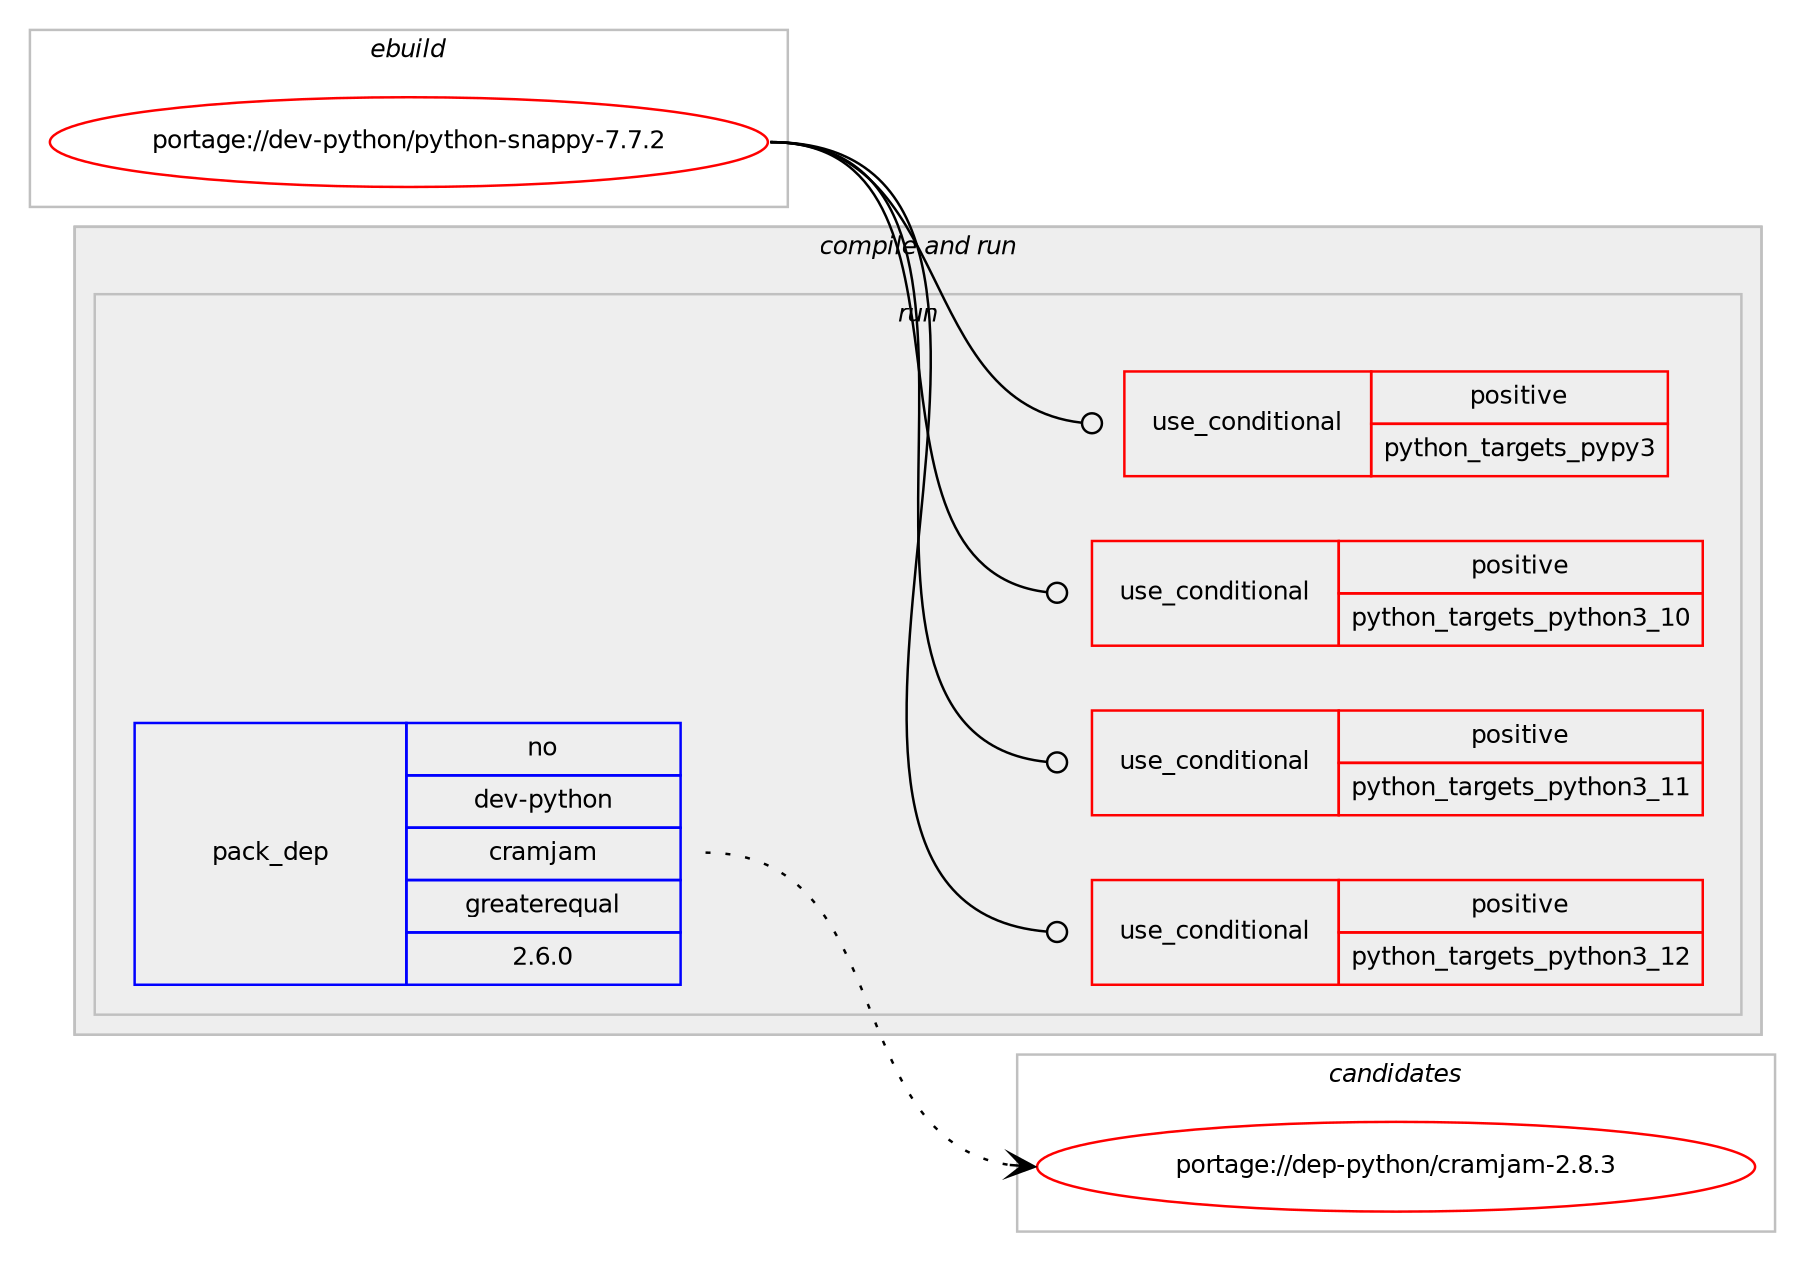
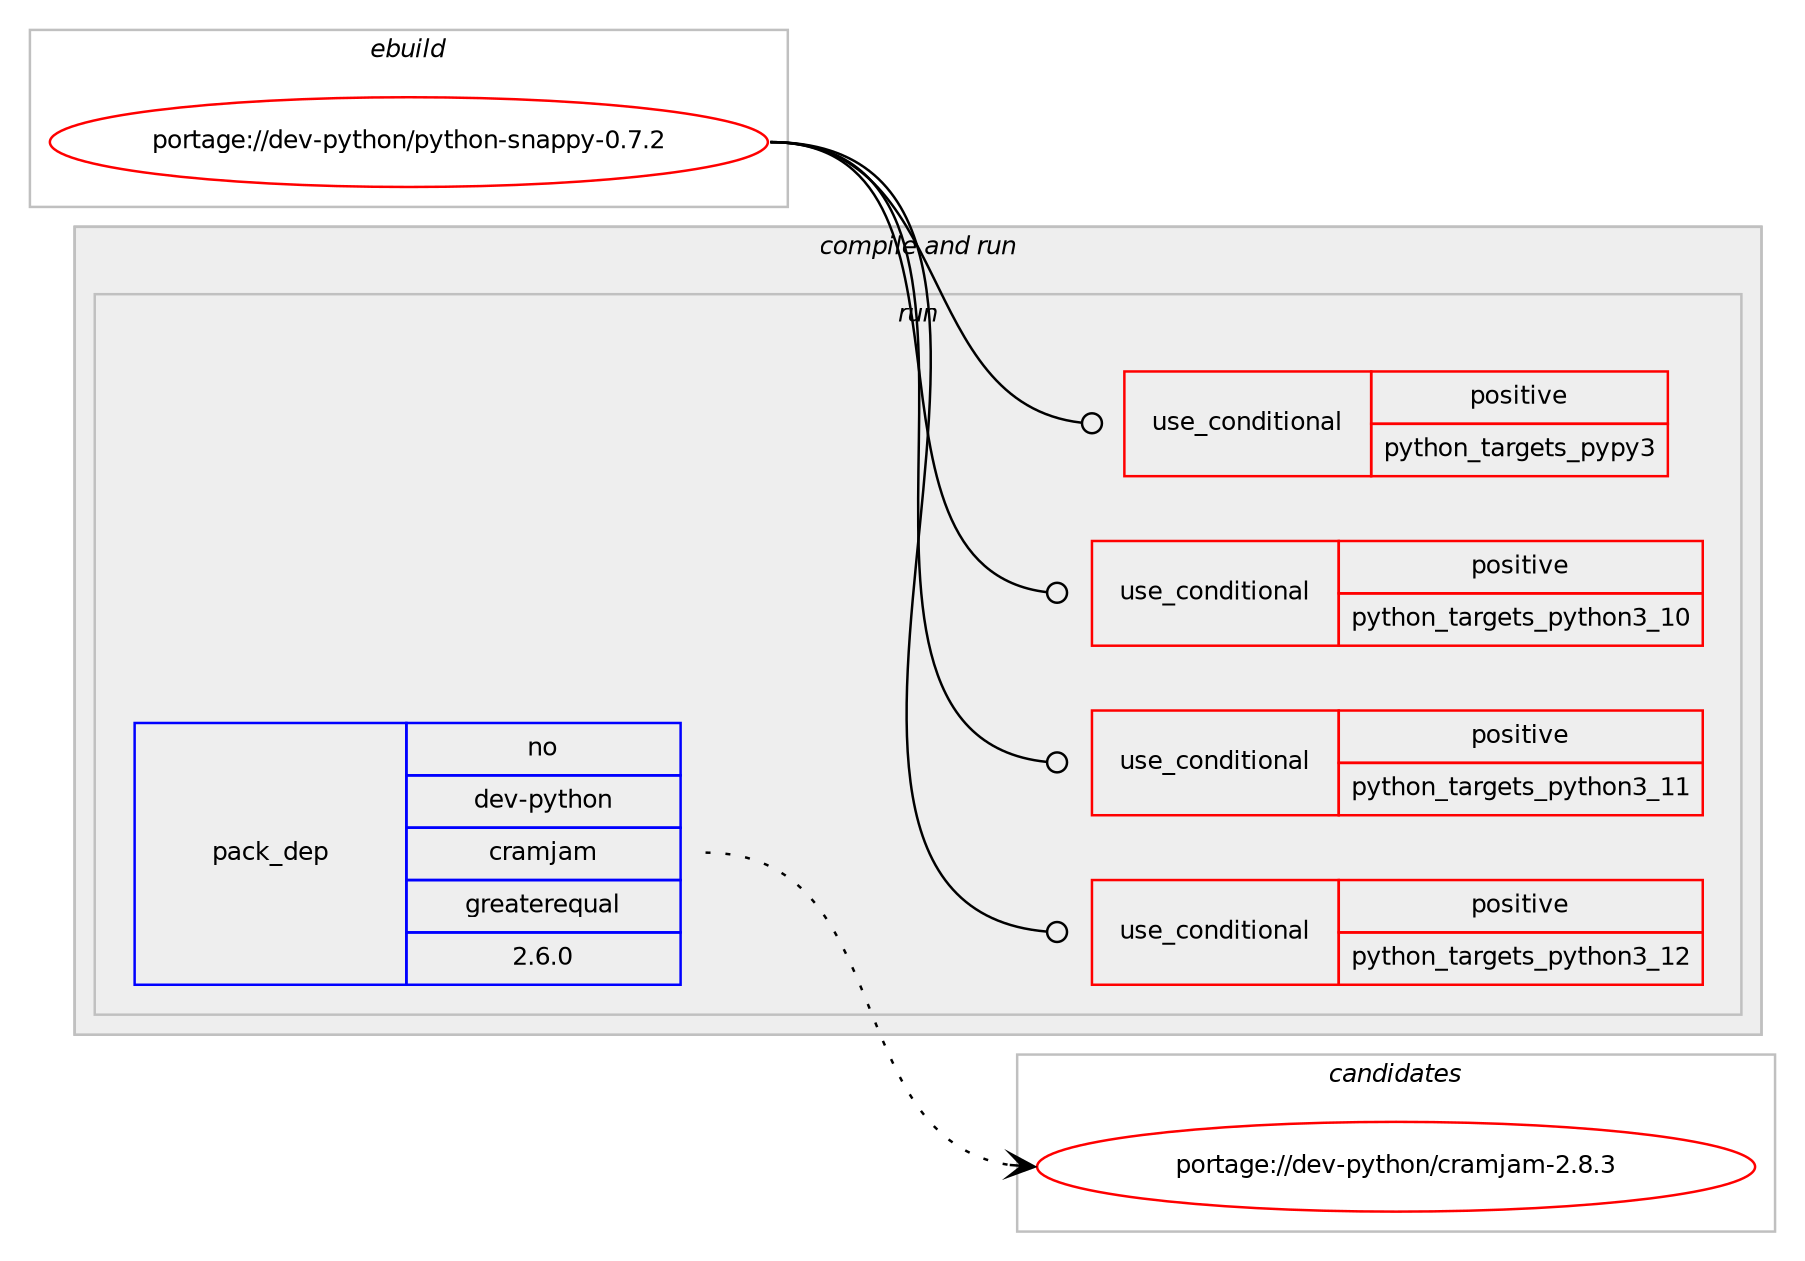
(409, 142) -> (409, 142)
(1396, 1167) -> (1396, 1167)
